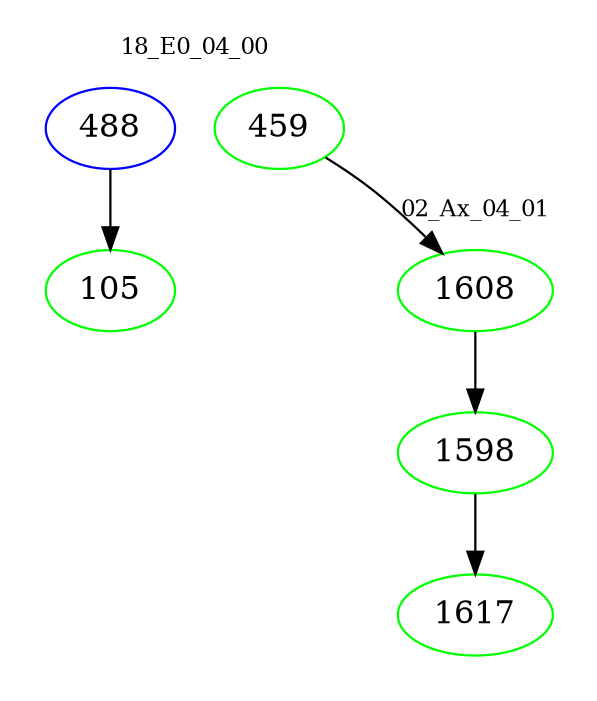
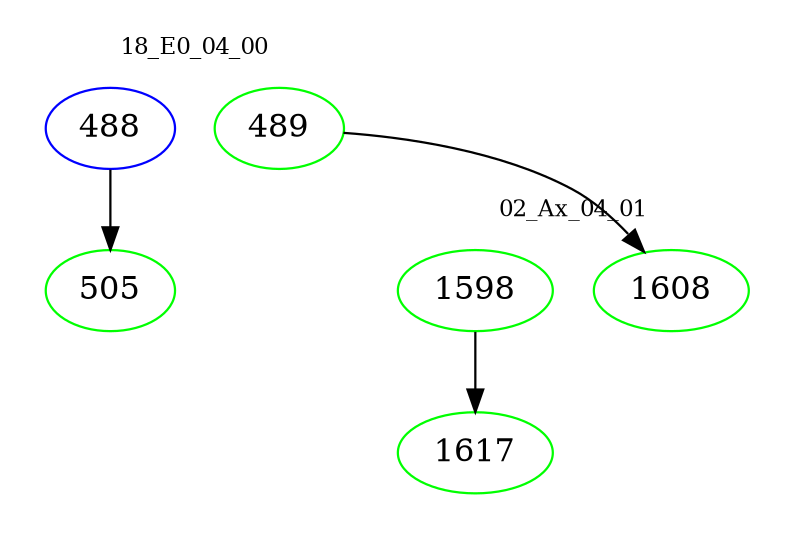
(279, 128) -> (279, 128)
(110, 291) -> (110, 291)
(475, 361) -> none
